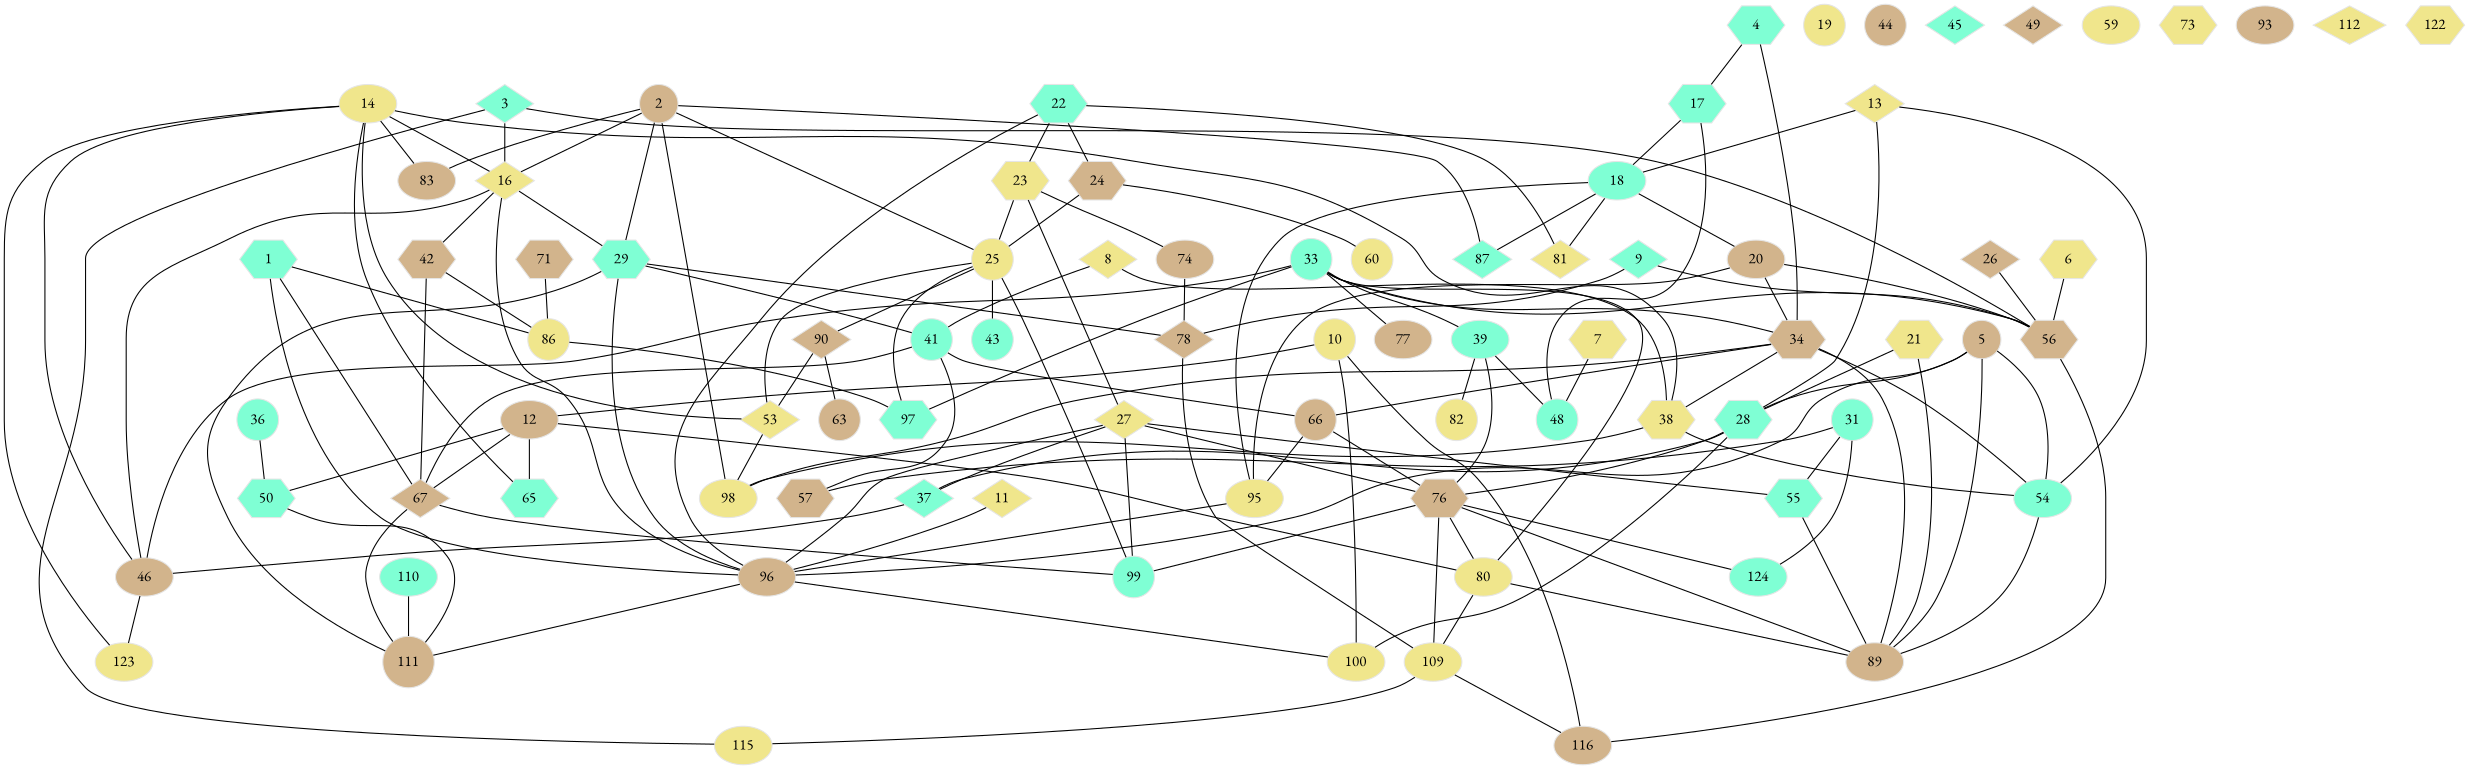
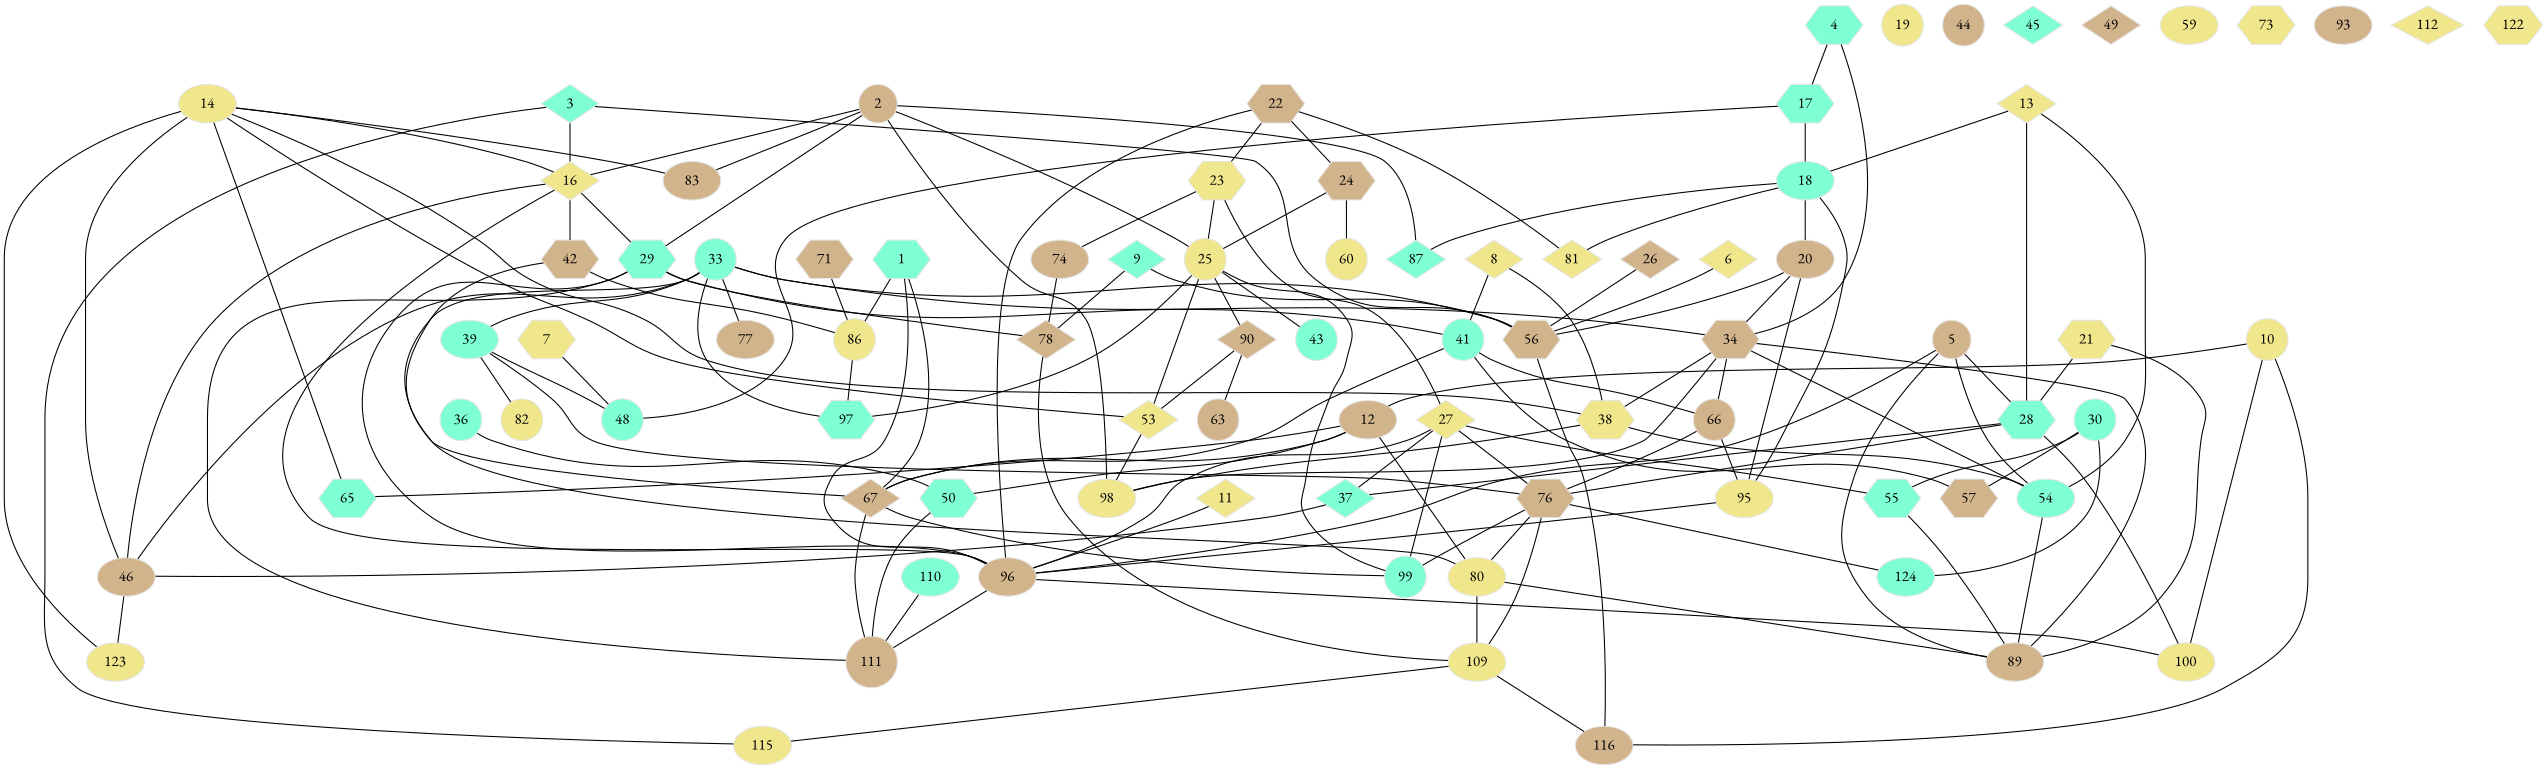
(1059, 104) -> (1276, 104)
(2068, 259) -> (1728, 259)
(1852, 420) -> (2095, 420)
(1656, 580) -> none
